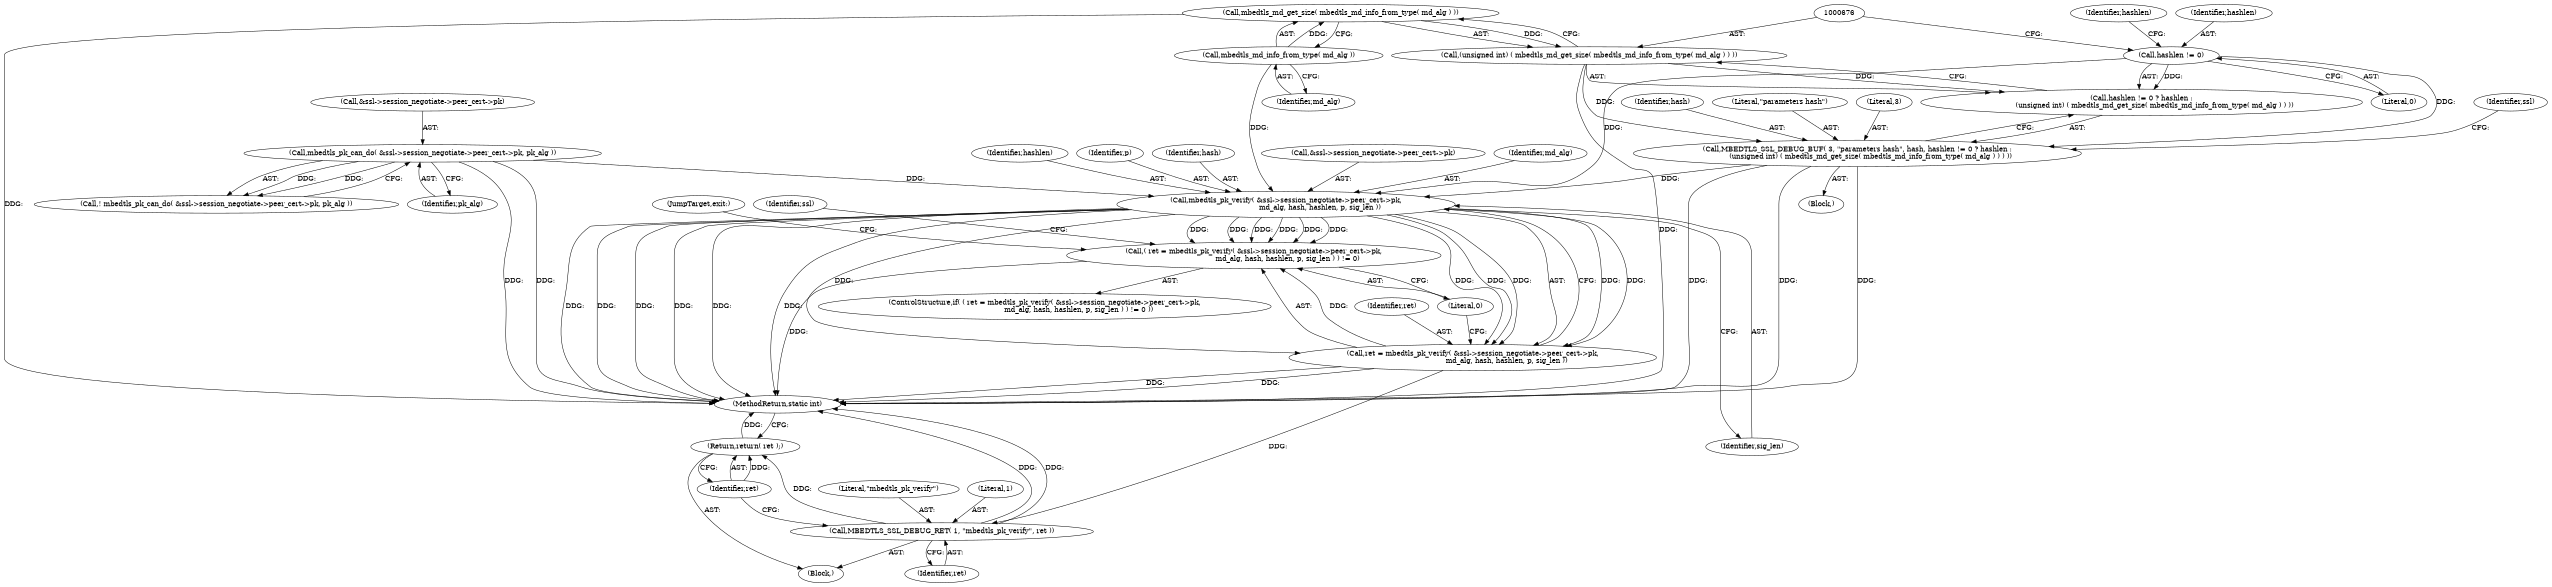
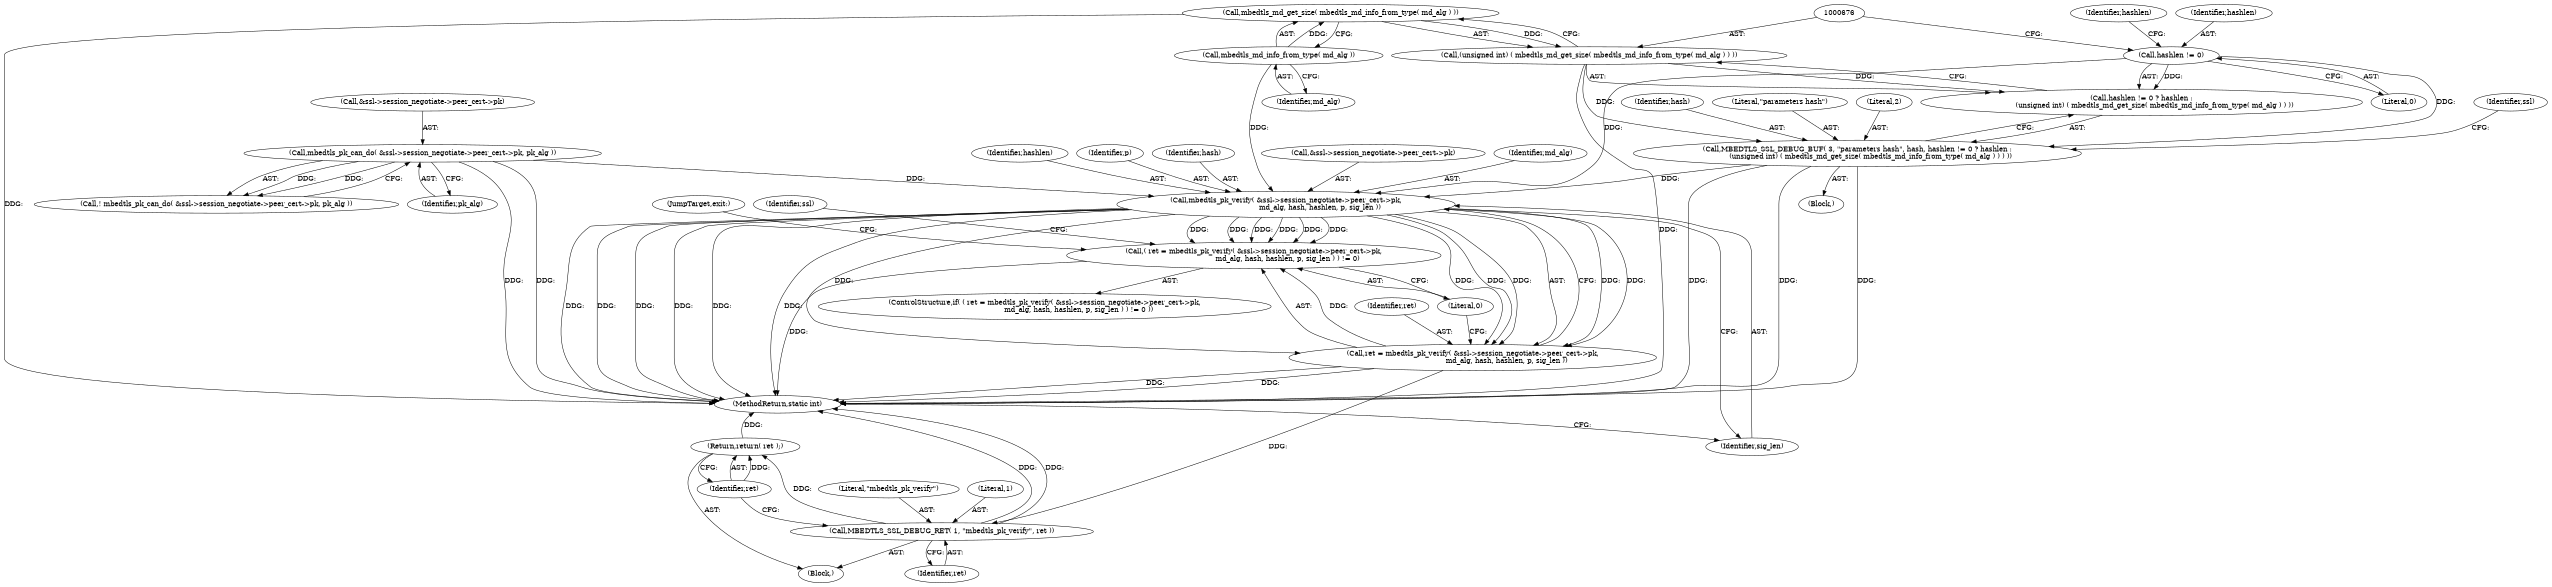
(1884, 102) -> (1884, 102)
(770, 425) -> (1278, 412)
